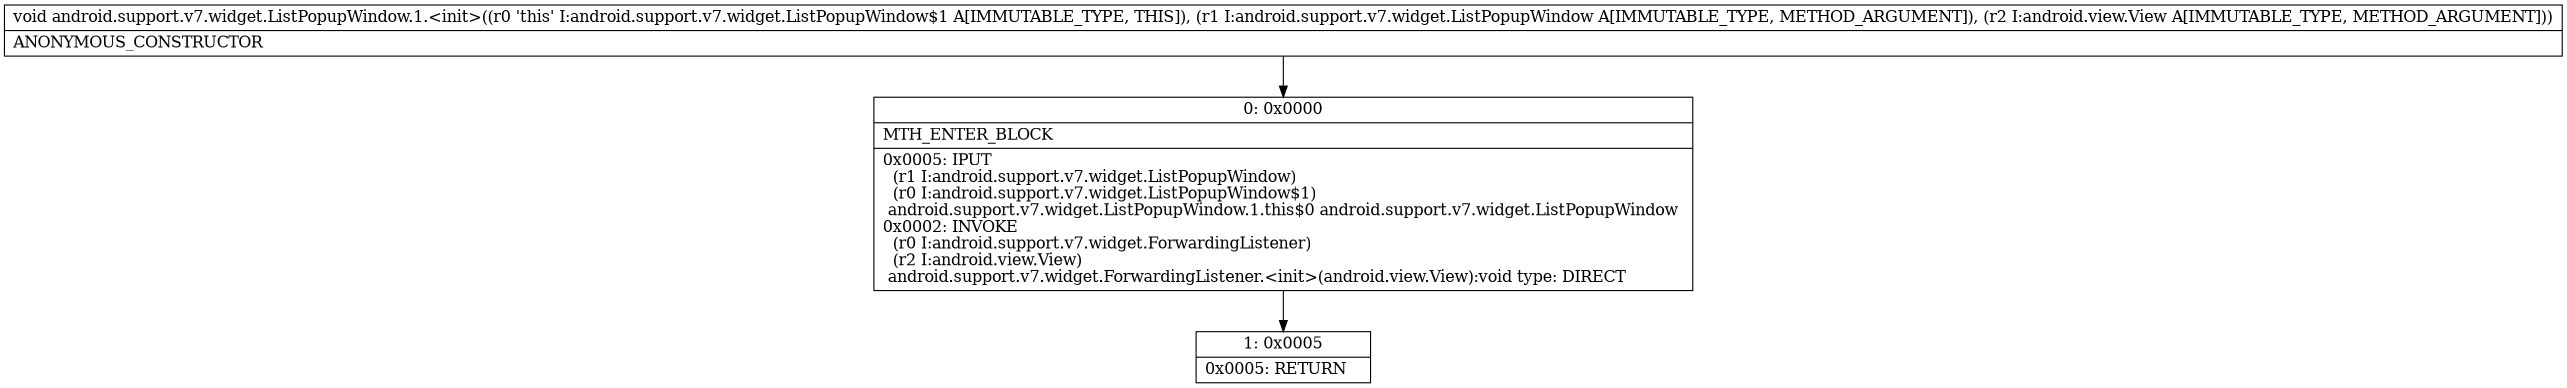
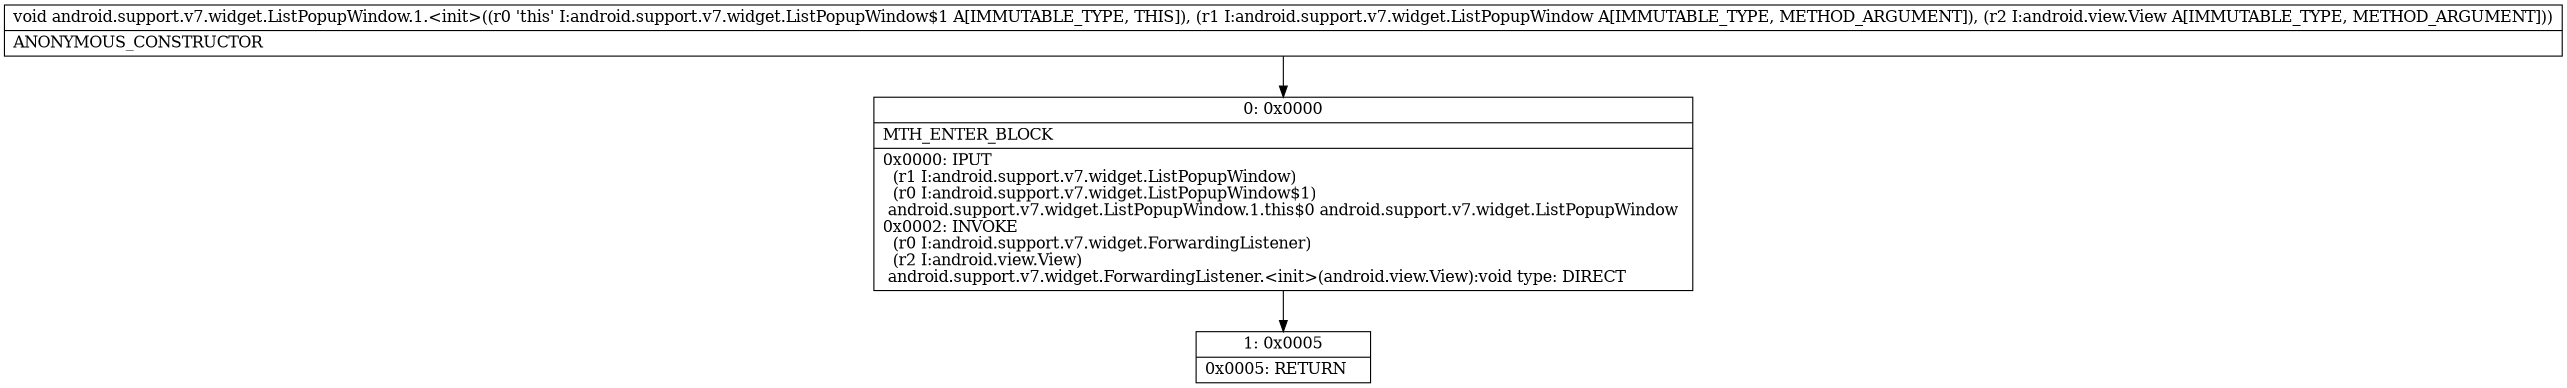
(942, 161) -> (942, 161)
